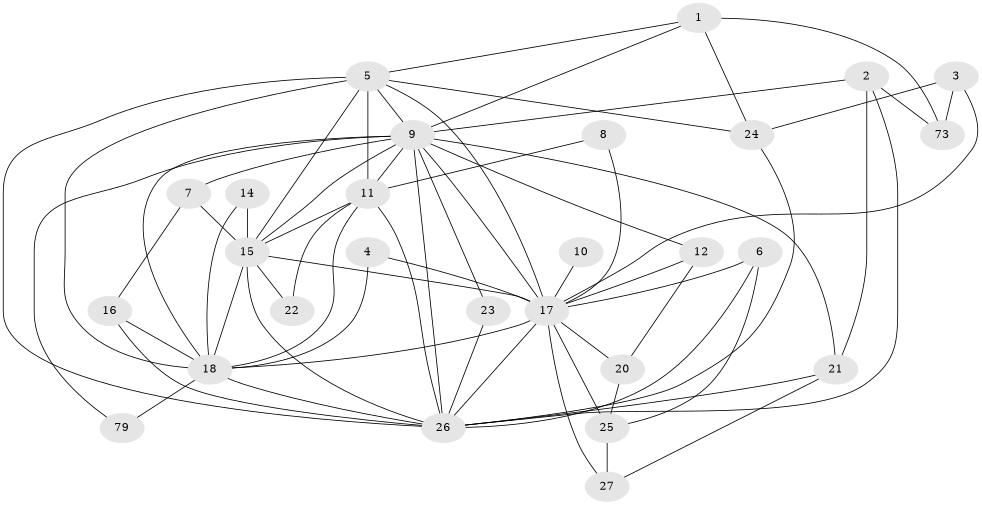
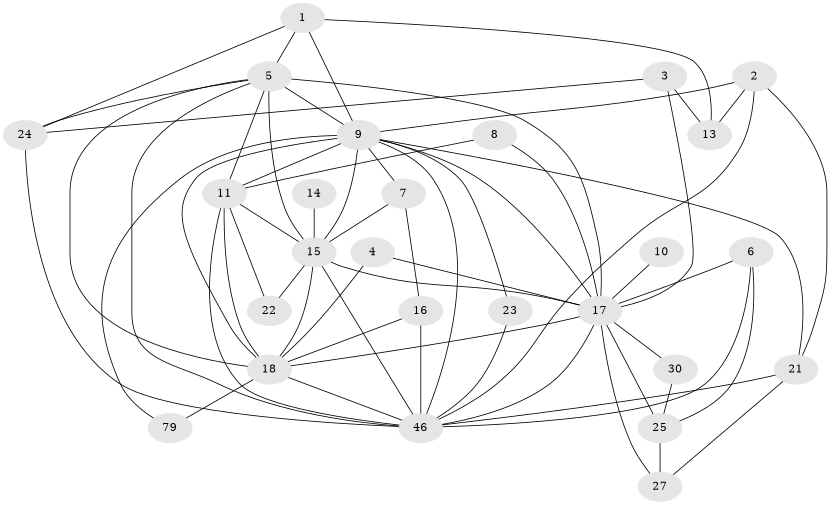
(942, 135) -> (710, 135)
(702, 252) -> none
(209, 278) -> none
(623, 370) -> (676, 370)
(444, 428) -> (421, 428)
